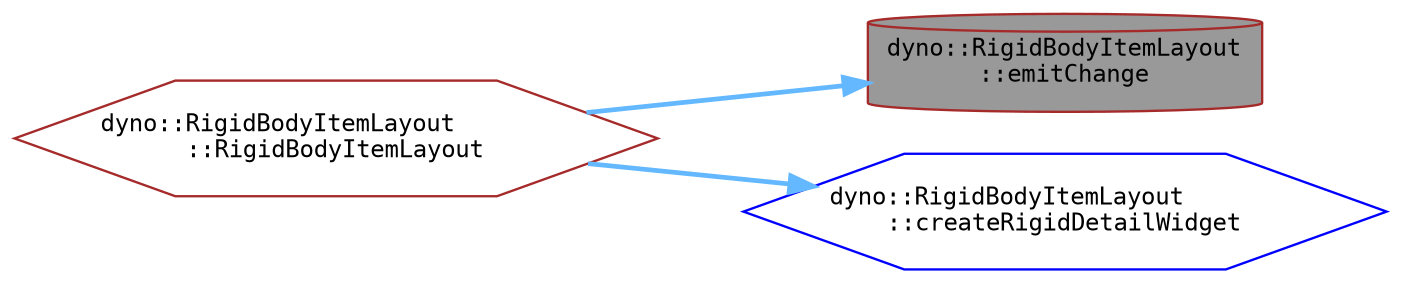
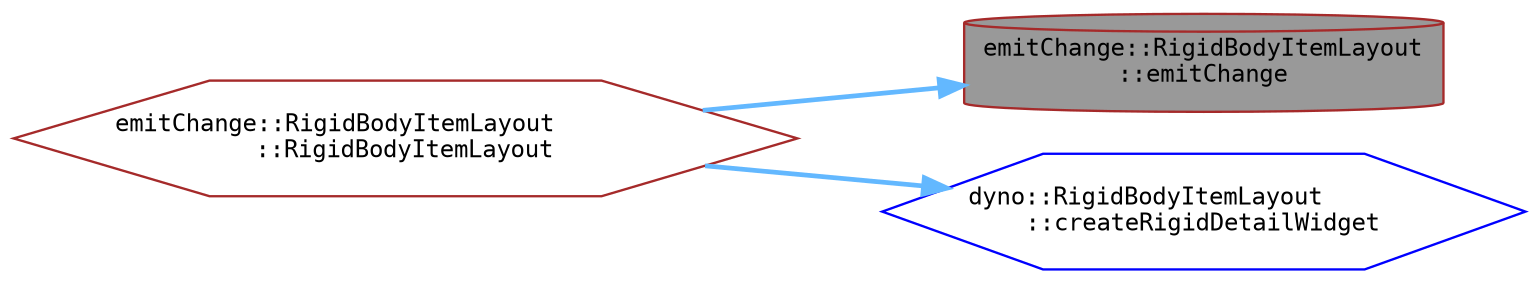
(1065, 63) -> (1204, 63)
(336, 138) -> (406, 138)
